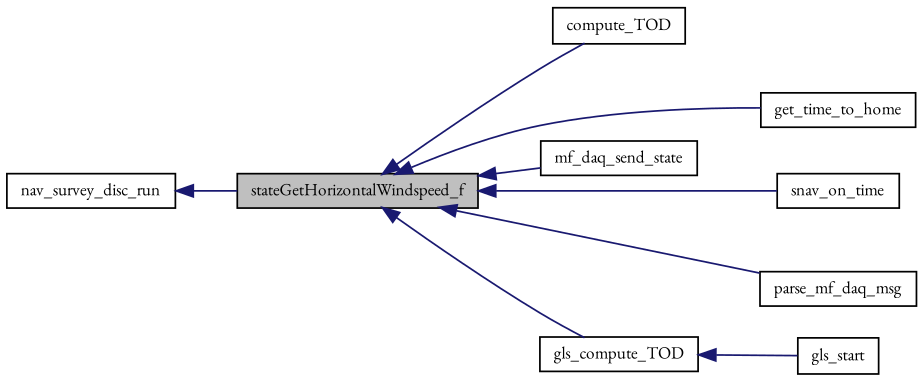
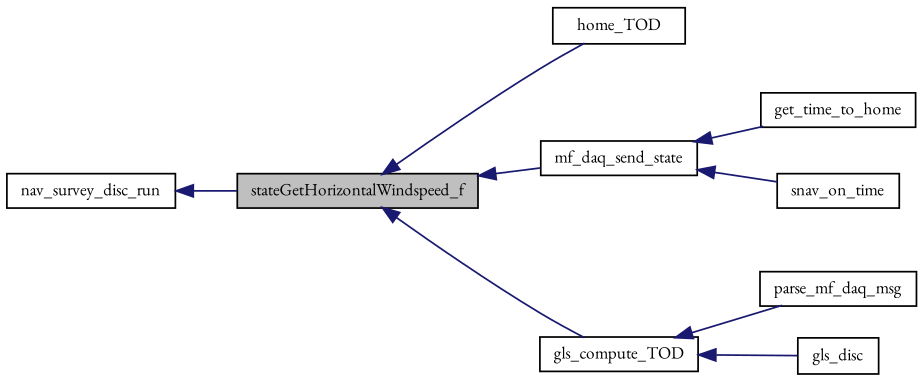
(619, 26) -> (619, 26)
(583, 118) -> (737, 132)
(636, 191) -> (746, 177)
(608, 242) -> (737, 319)
(838, 356) -> (838, 356)
